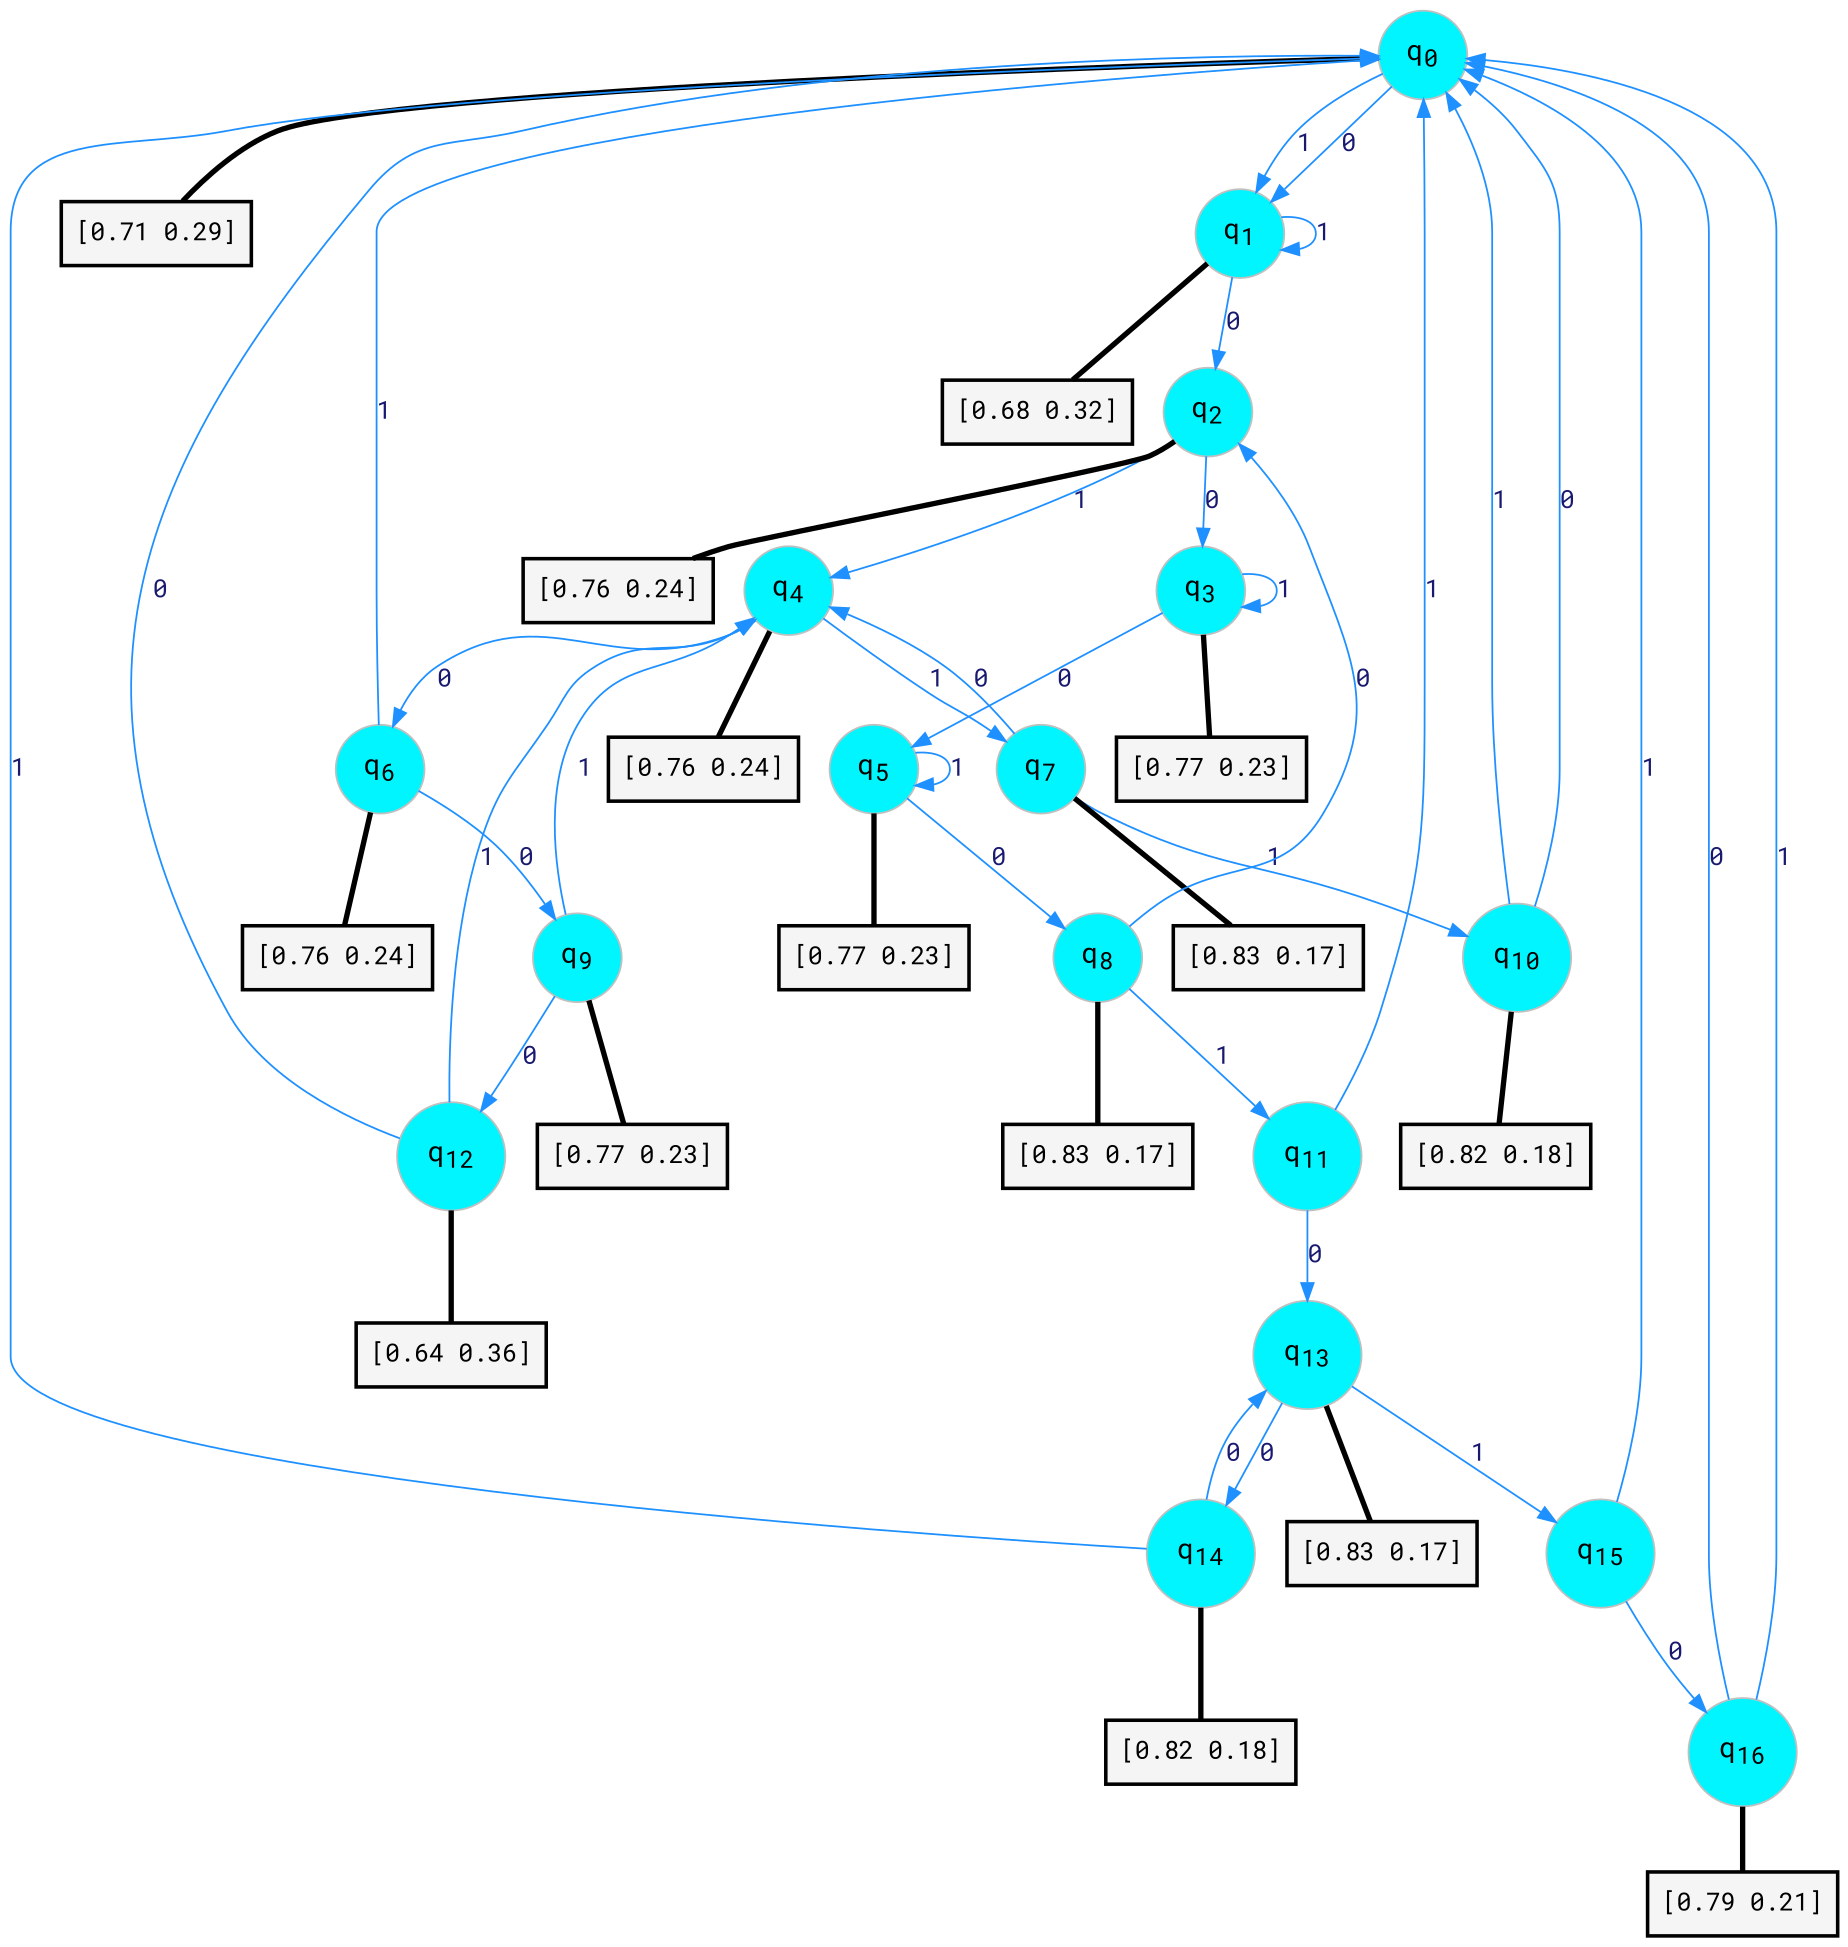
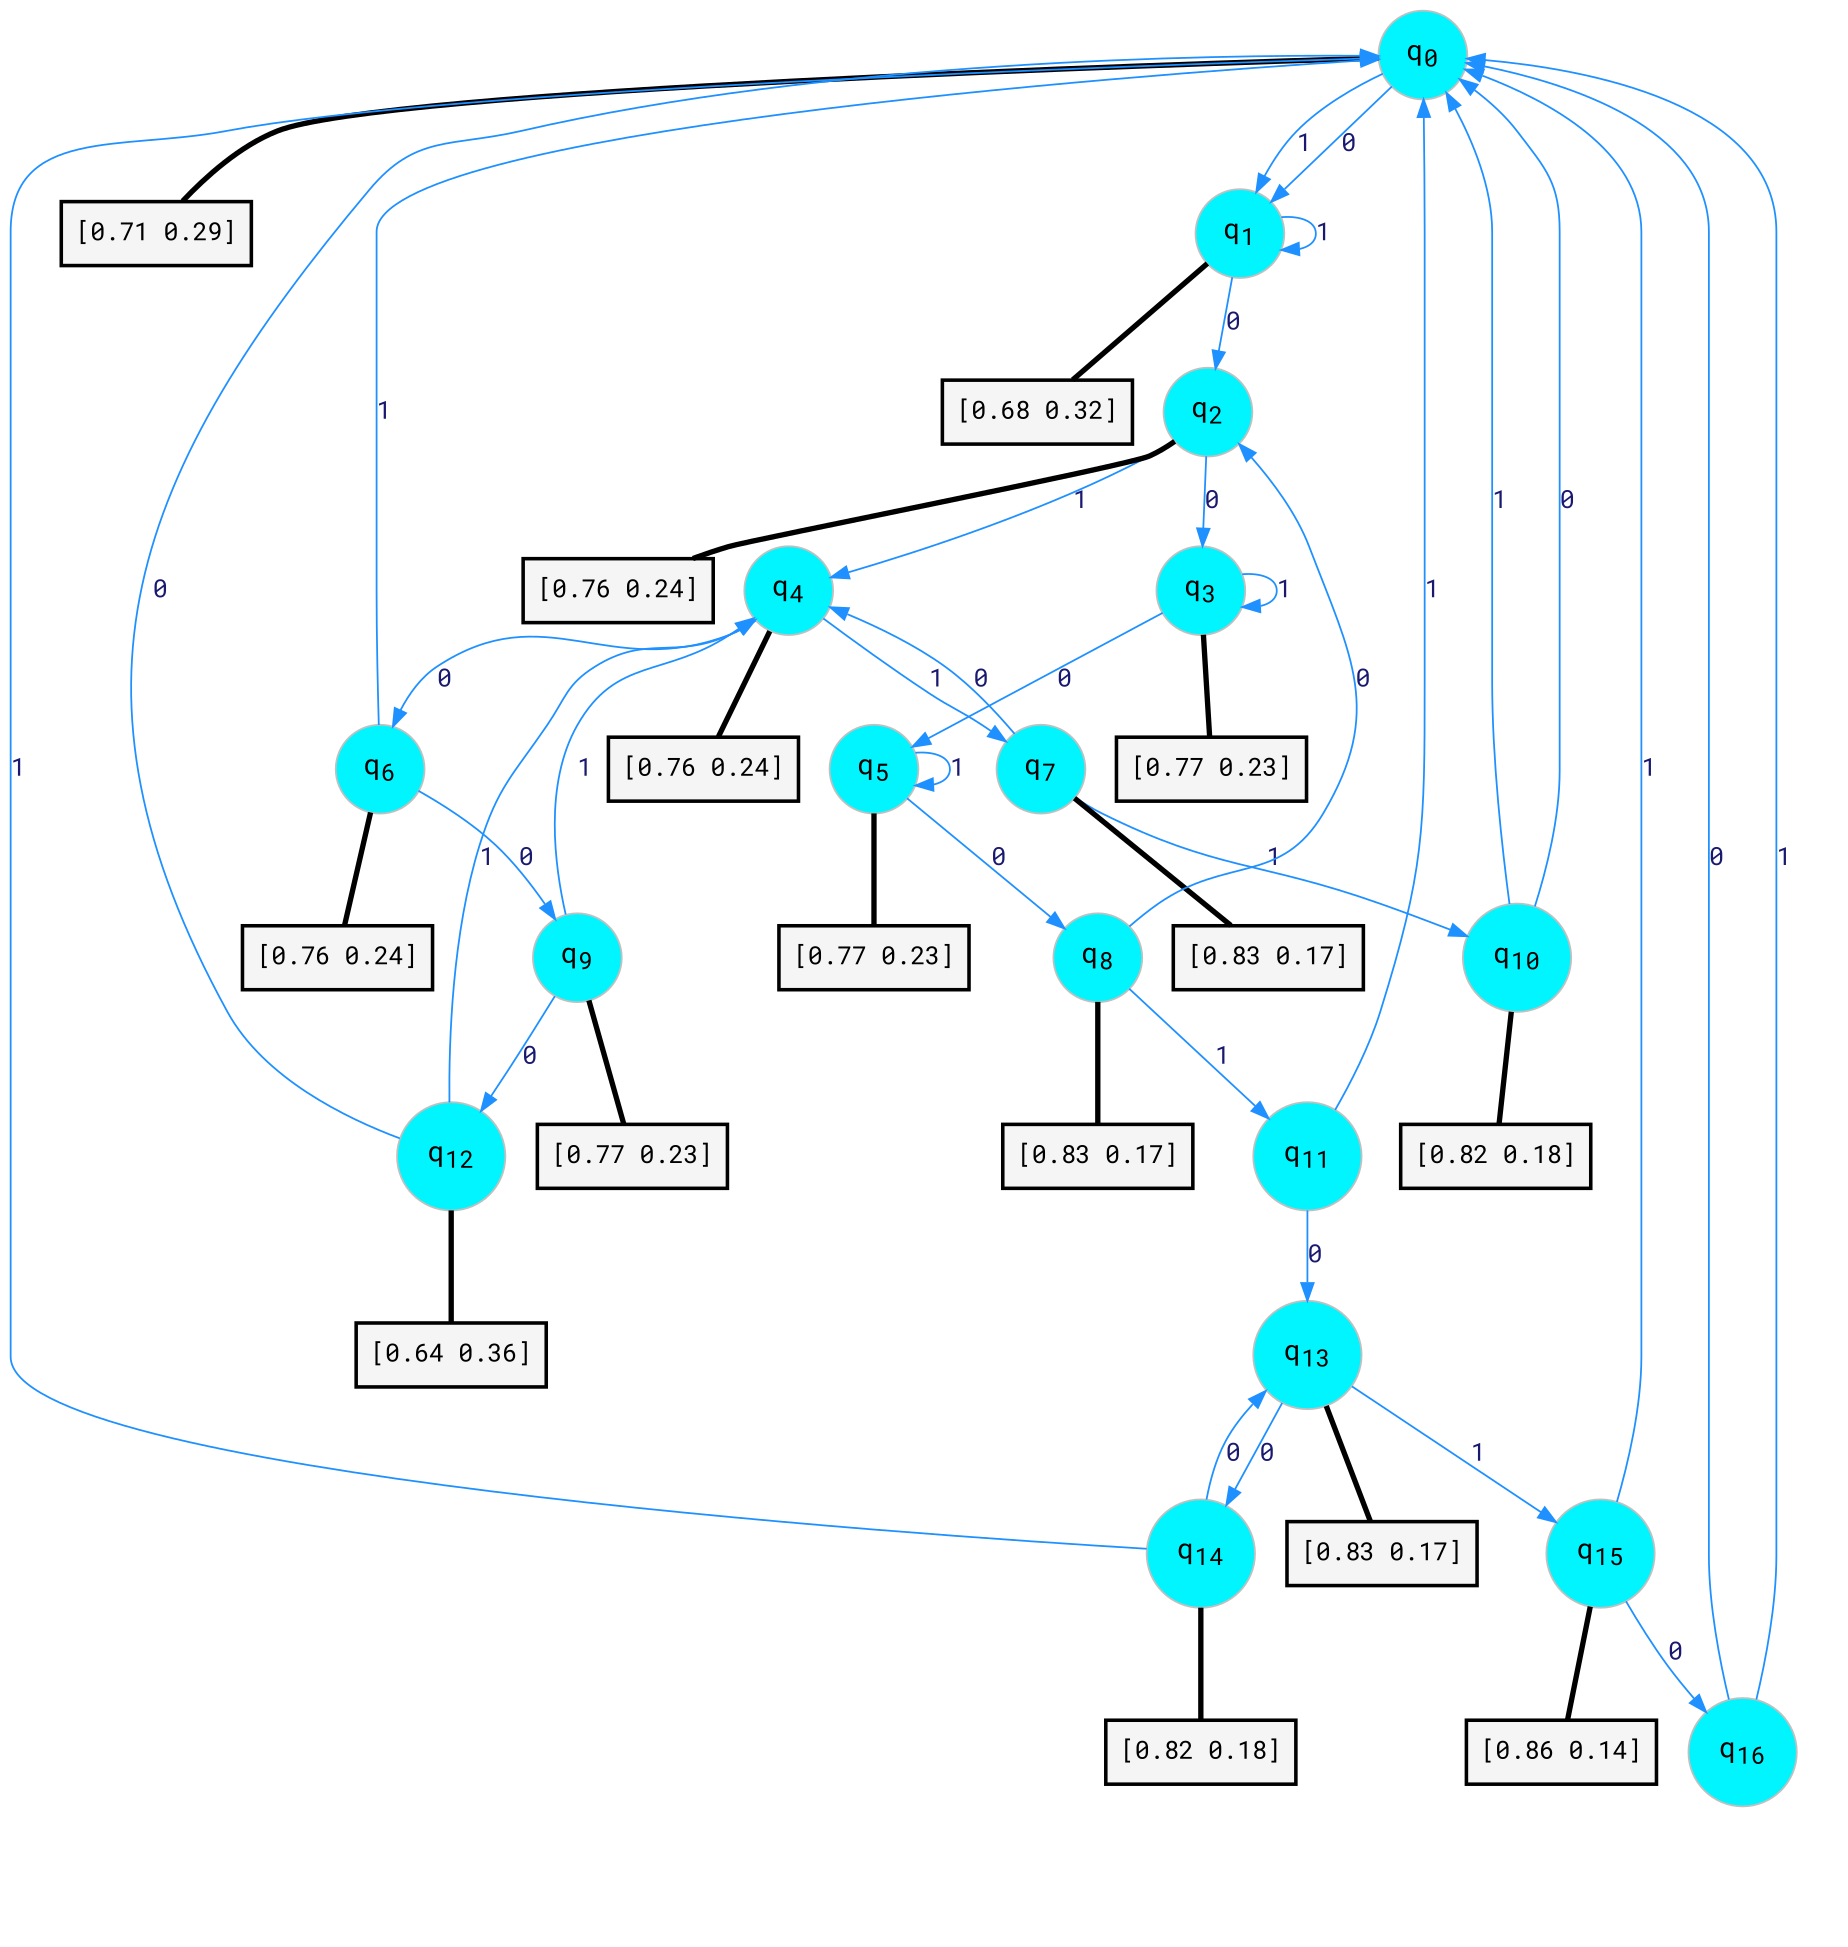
none -> (1561, 1752)
(1743, 1904) -> none
